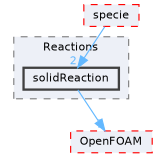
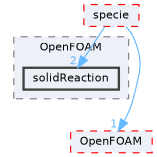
(71, 48) -> (71, 48)
(89, 106) -> (139, 73)
